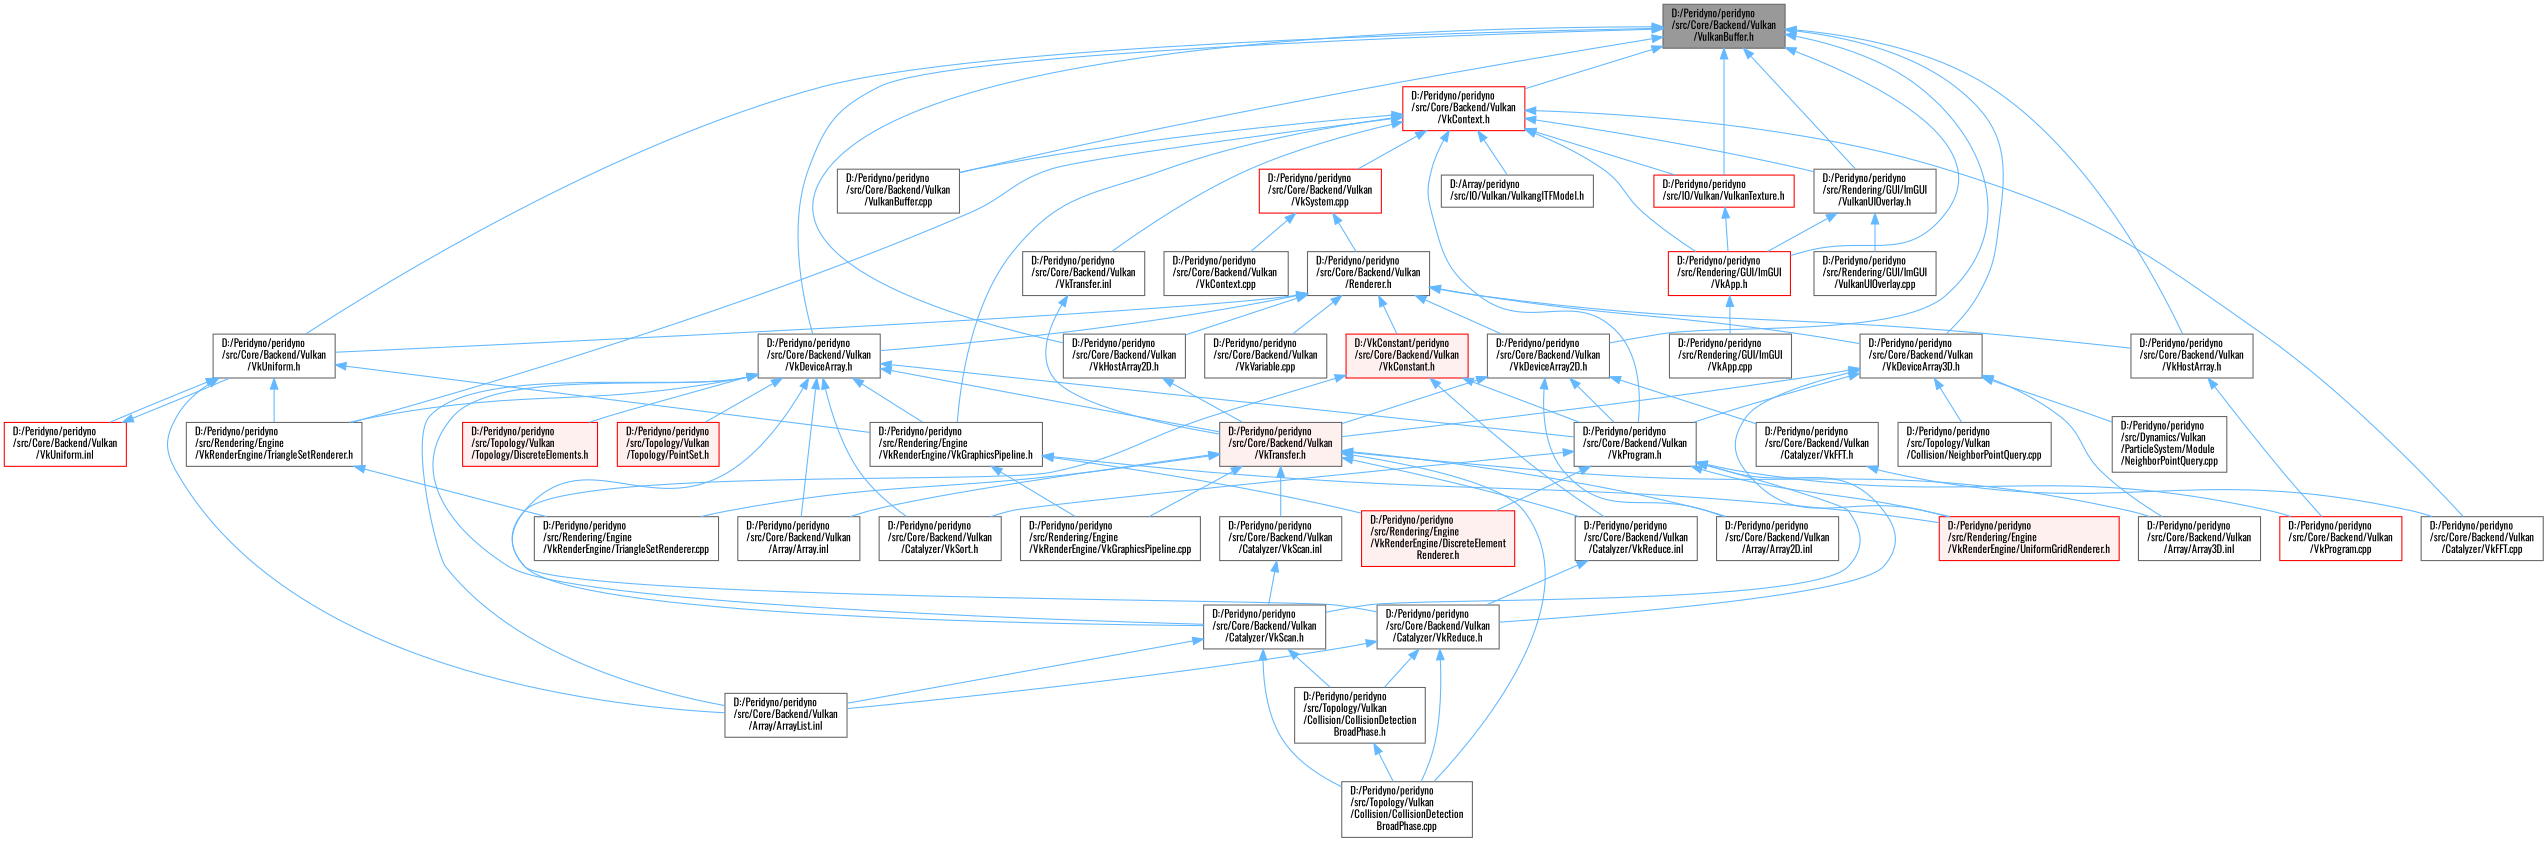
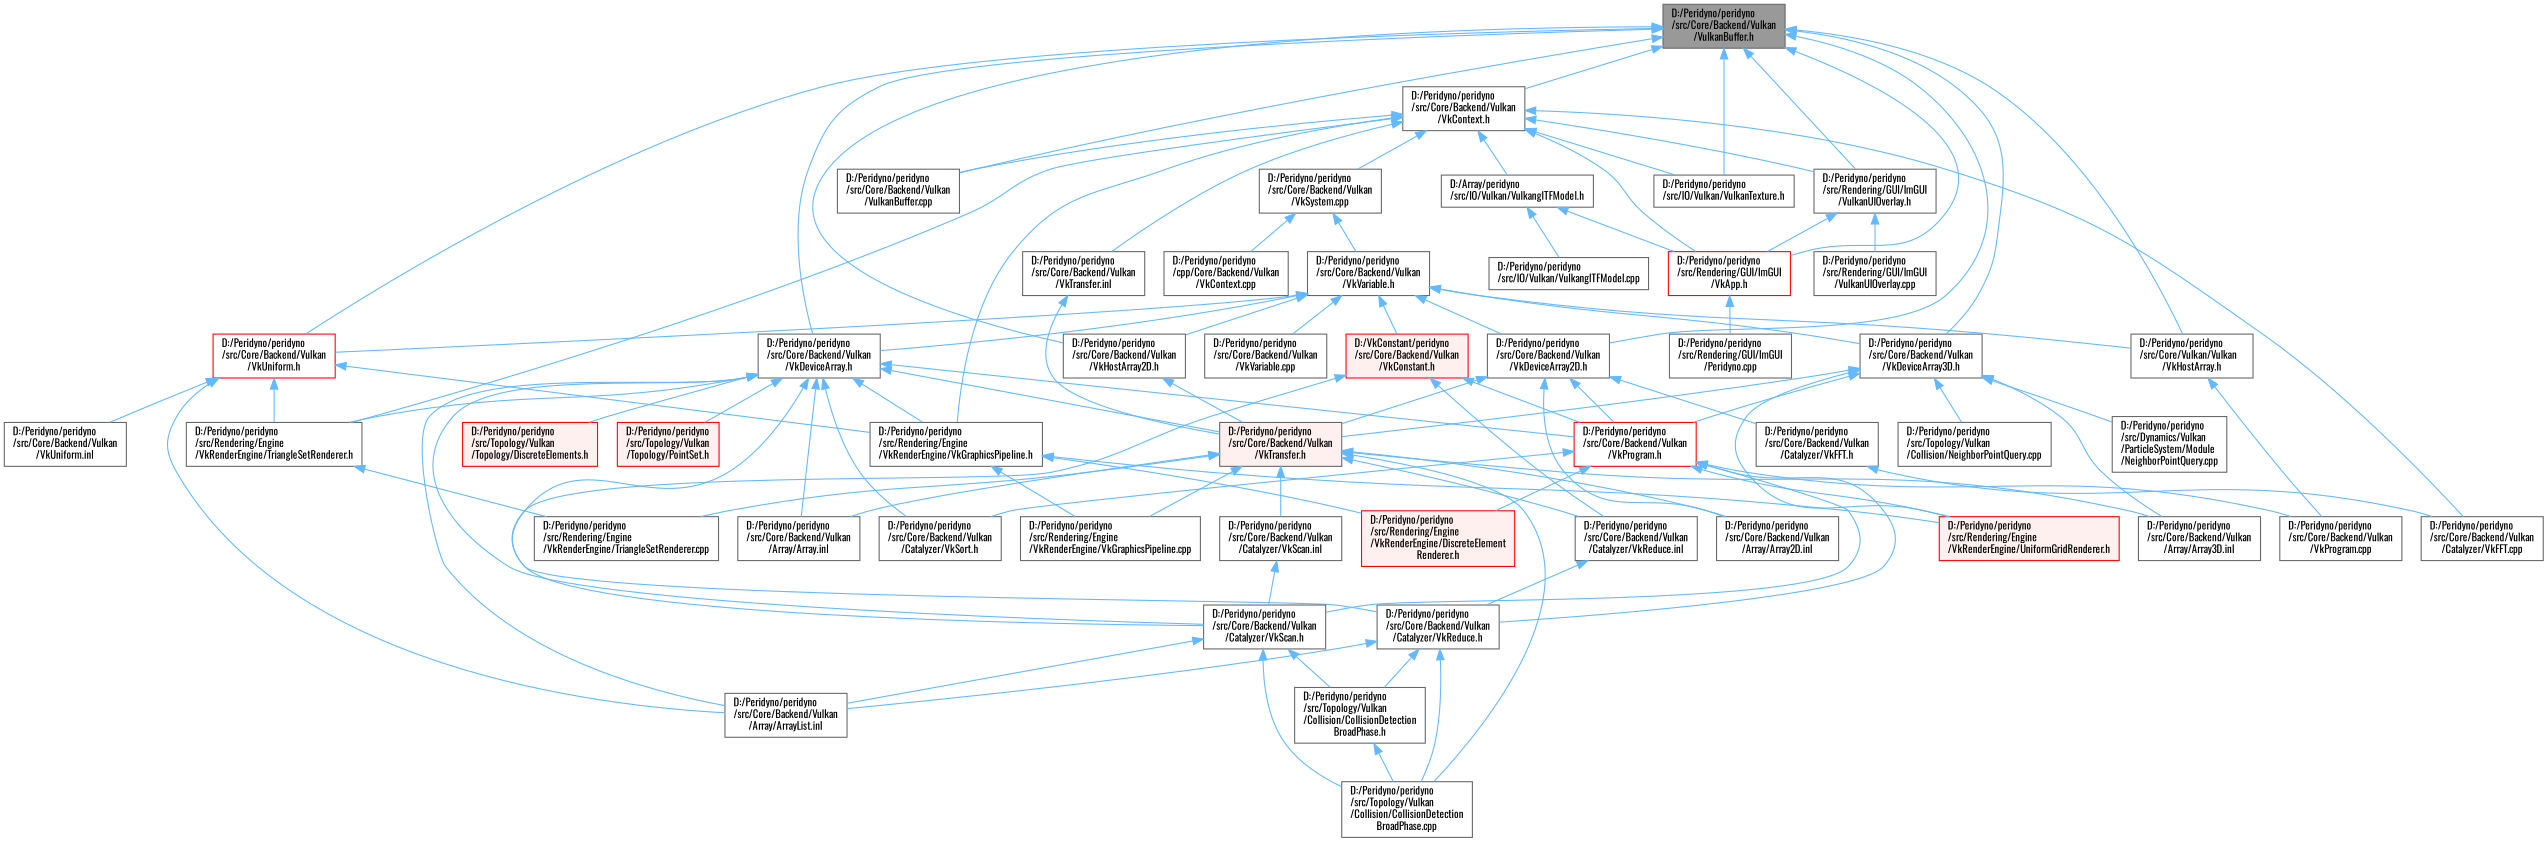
(1464, 109) -> (1464, 109)
(1320, 191) -> (1320, 191)
(1724, 191) -> (1724, 191)
(1727, 235) -> (1621, 231)
(1226, 274) -> (1226, 274)
(1369, 274) -> (1369, 274)
none -> (1569, 274)
(1510, 310) -> none
(274, 356) -> (274, 356)
(1730, 356) -> (1730, 356)
(2192, 356) -> (2192, 356)
(181, 399) -> none
(65, 444) -> (65, 444)
(1635, 444) -> (1635, 444)
(2341, 539) -> (2341, 539)
